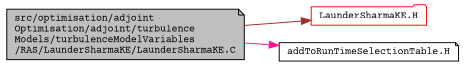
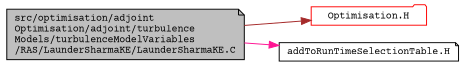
(369, 16) -> (369, 16)
